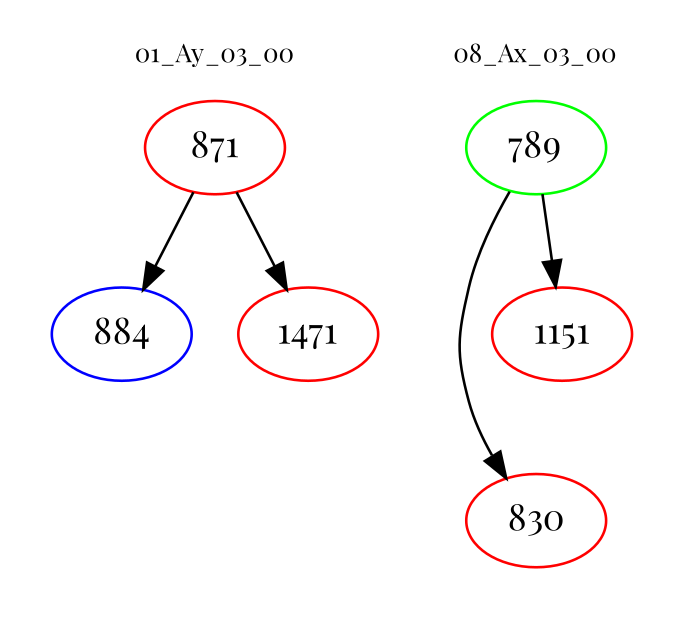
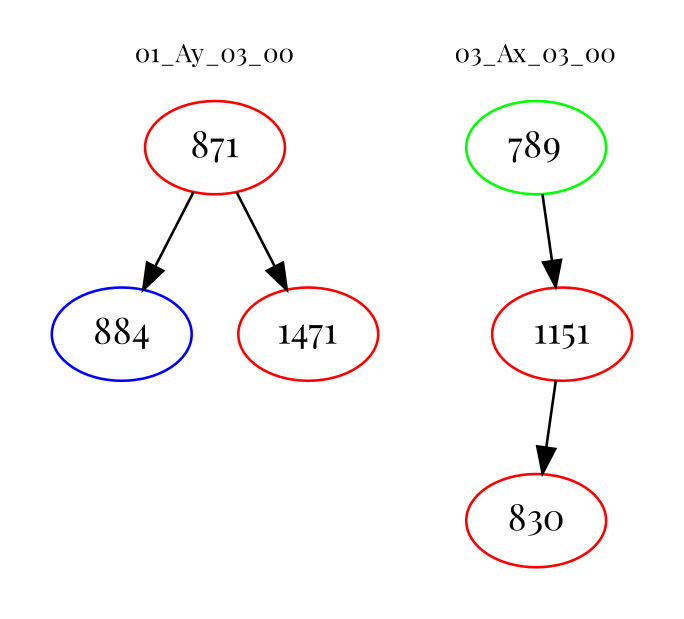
(536, 56) -> (536, 56)
(462, 322) -> (551, 414)
